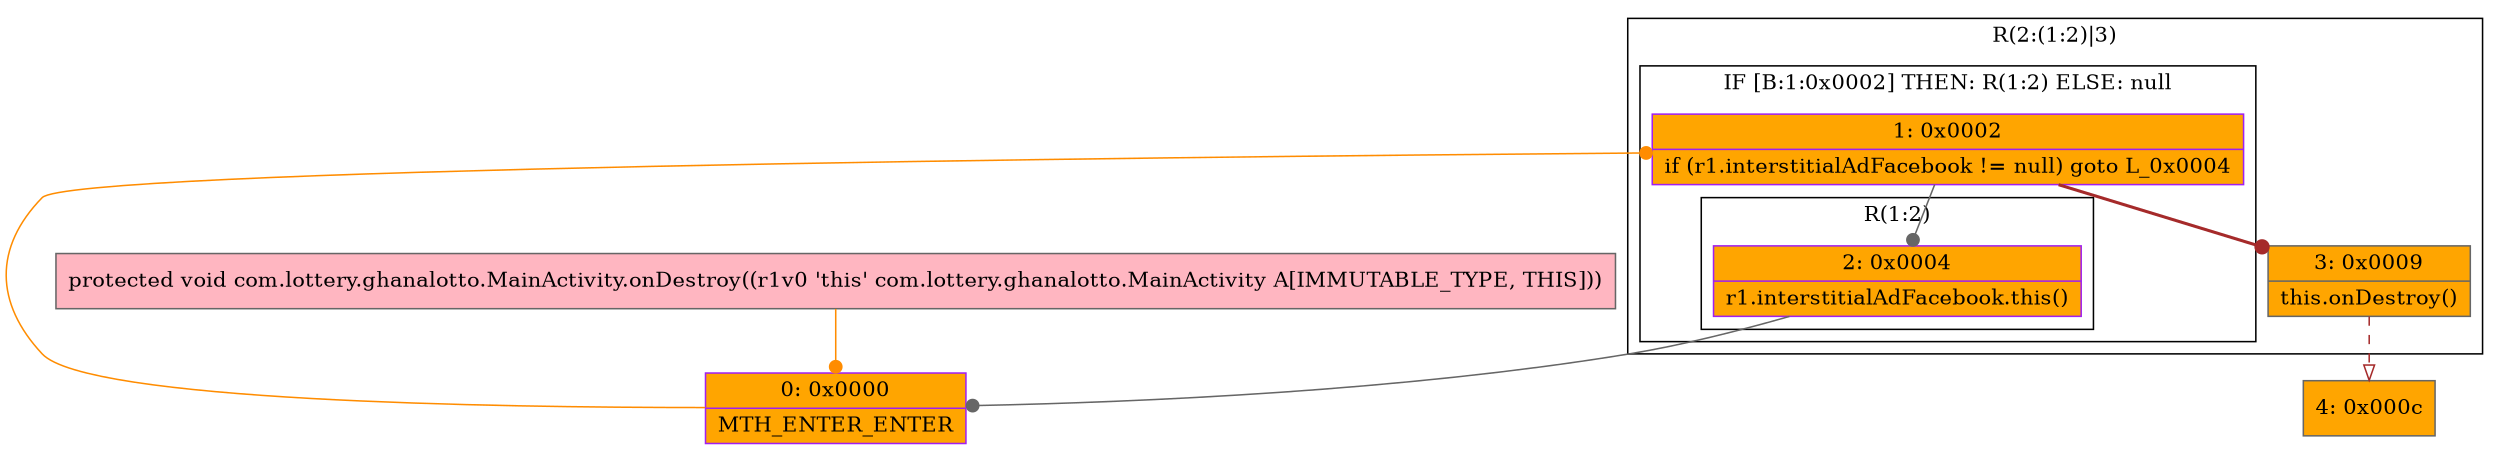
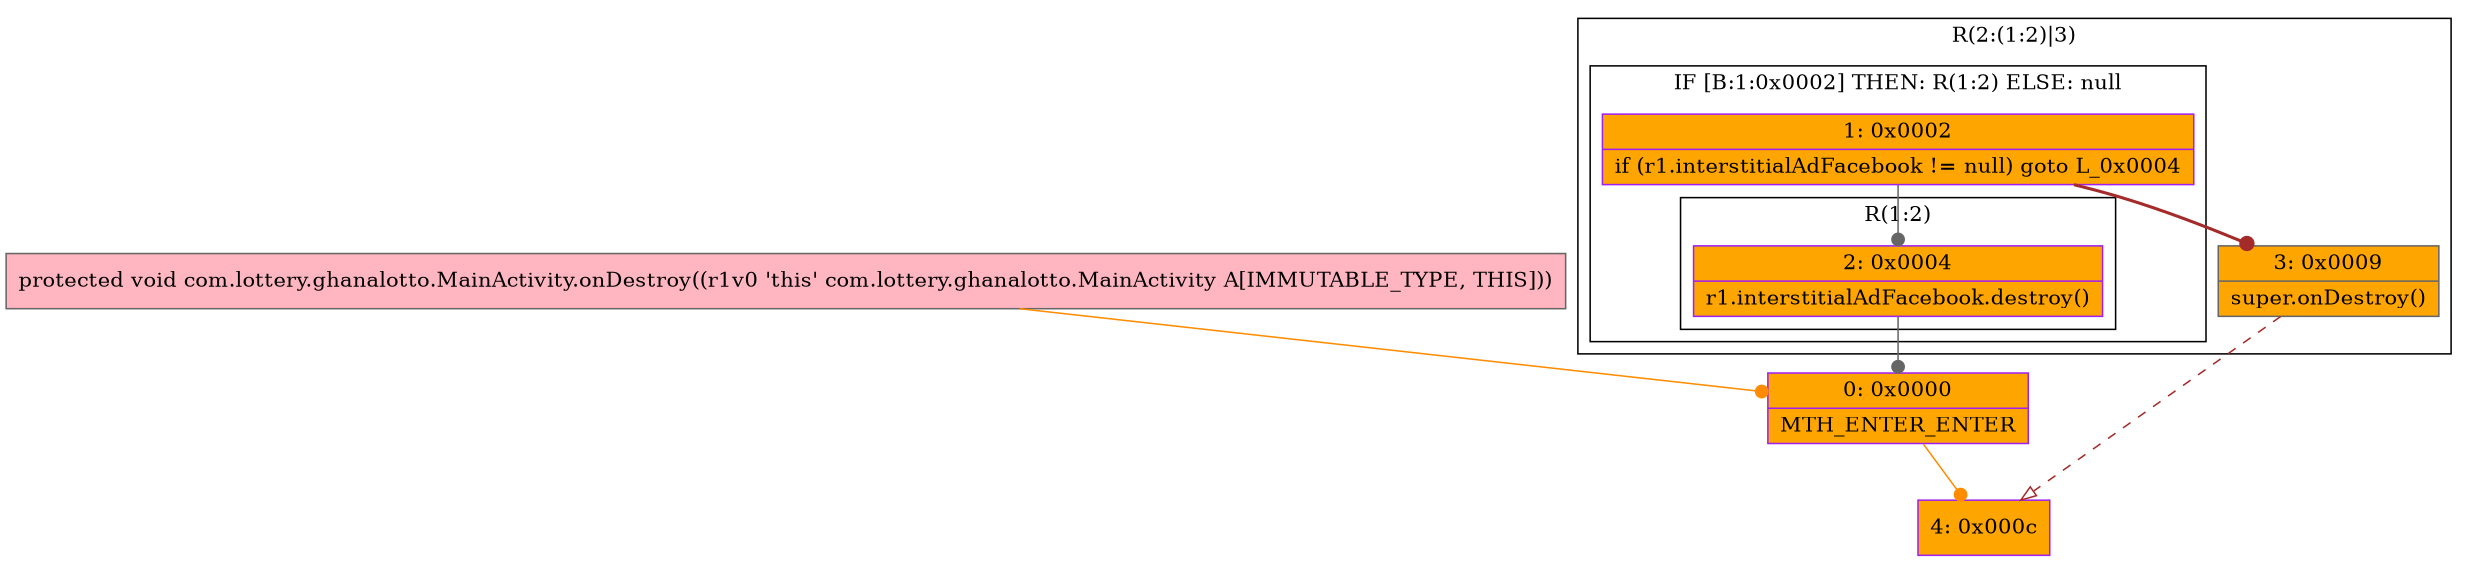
(418, 172) -> (1940, 467)
(1897, 298) -> (1898, 298)
(2369, 298) -> (2329, 298)
(2369, 408) -> (1984, 528)
